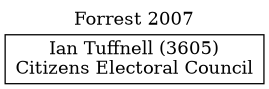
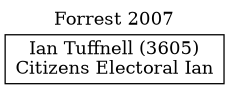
(135, 59) -> (115, 59)
